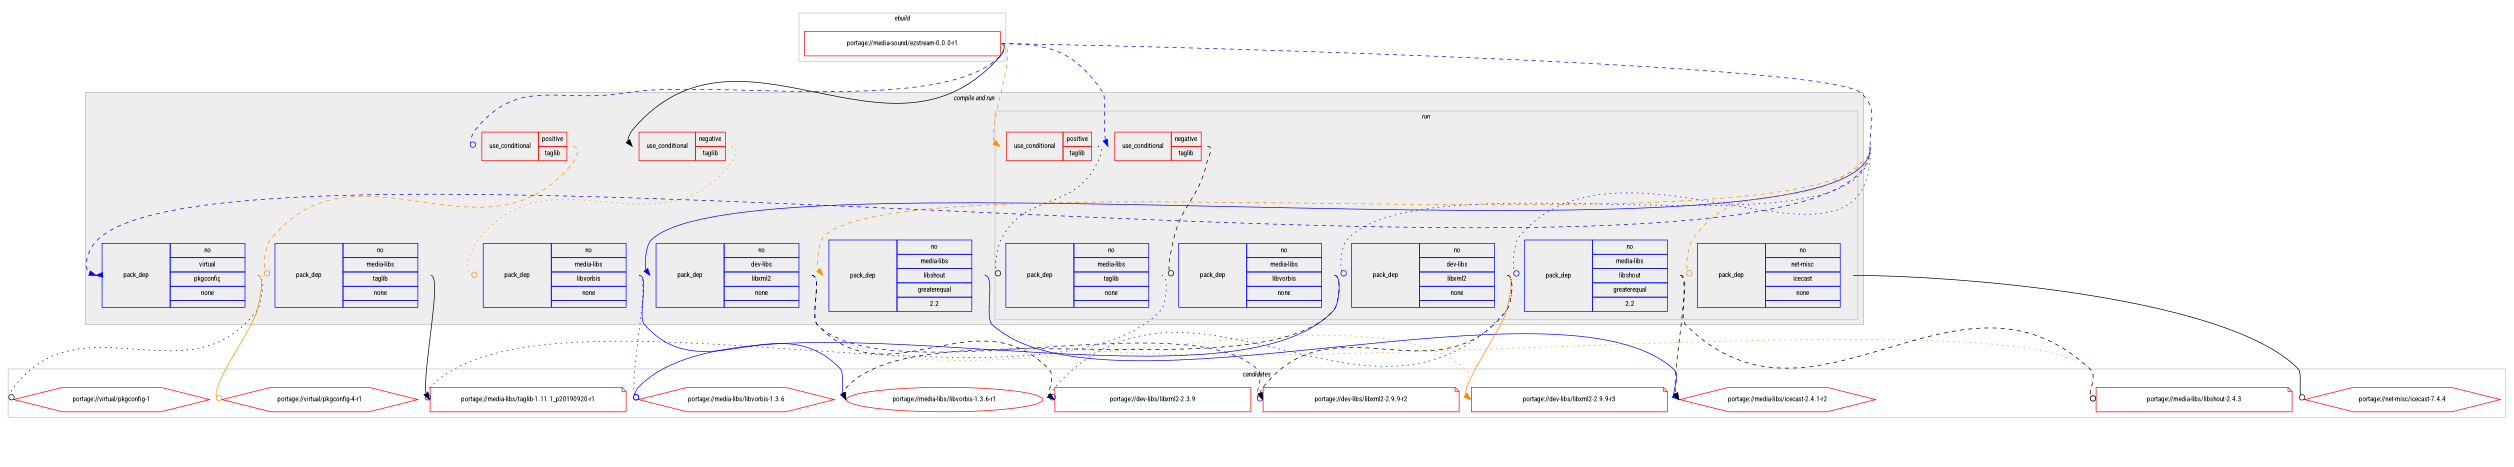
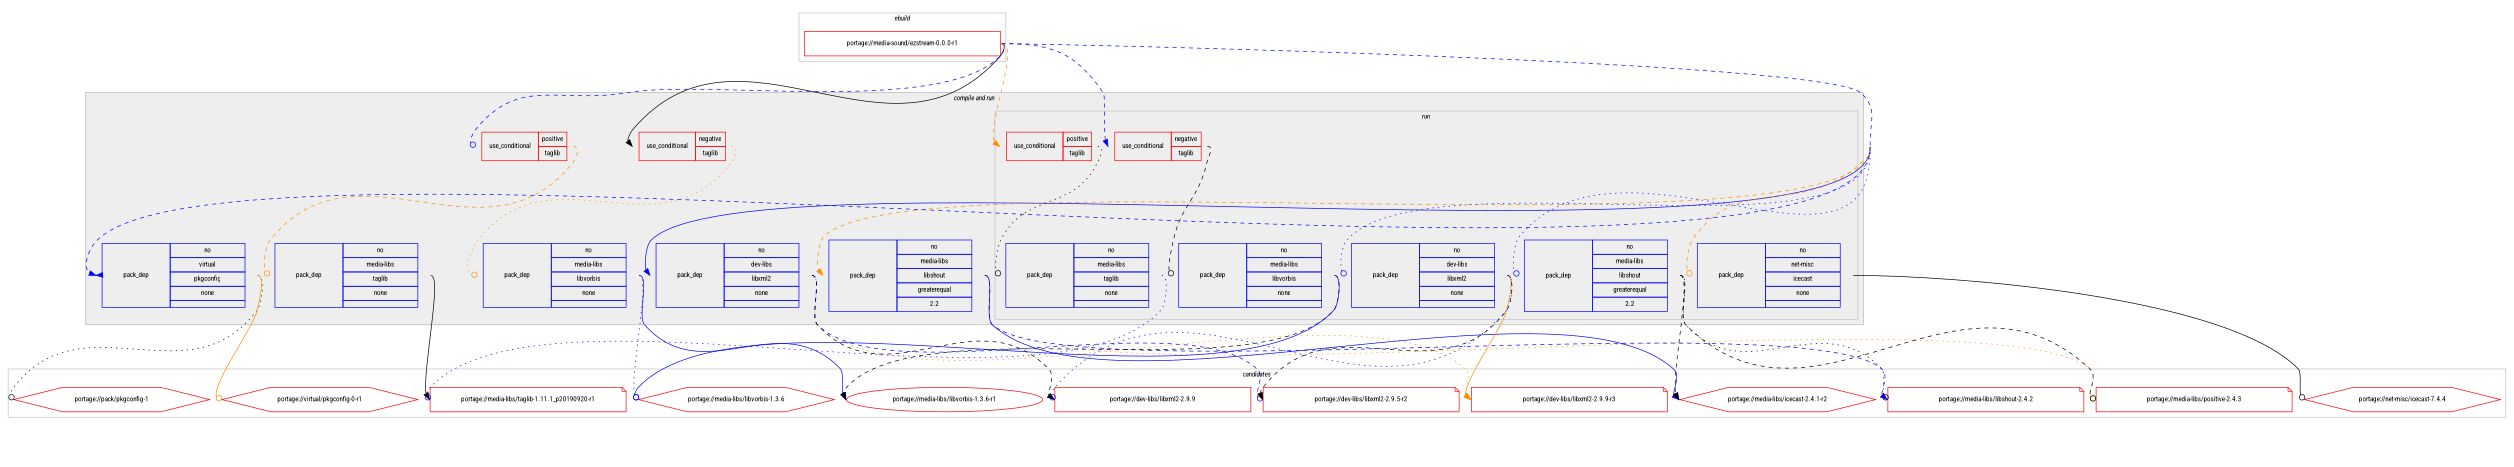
(112, 400) -> (112, 400)
(320, 400) -> (320, 400)
(1153, 400) -> (1153, 400)
(1361, 400) -> (1361, 400)
none -> (1986, 400)
(2194, 400) -> (2194, 400)
